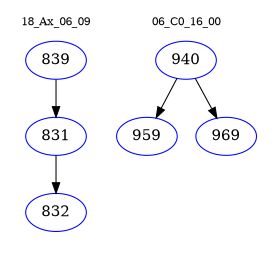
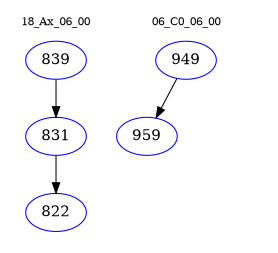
(56, 23) -> (56, 23)
(187, 23) -> (187, 23)
(186, 60) -> (186, 60)
(226, 136) -> none
(56, 212) -> (56, 212)
